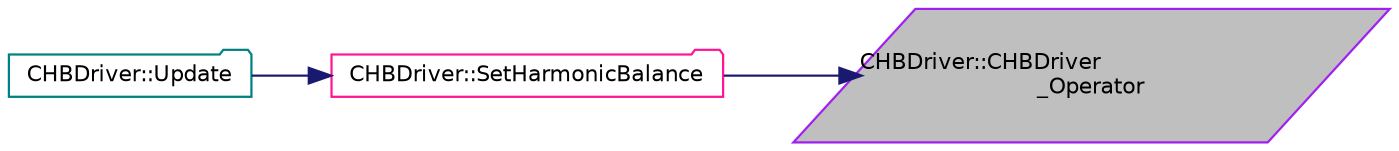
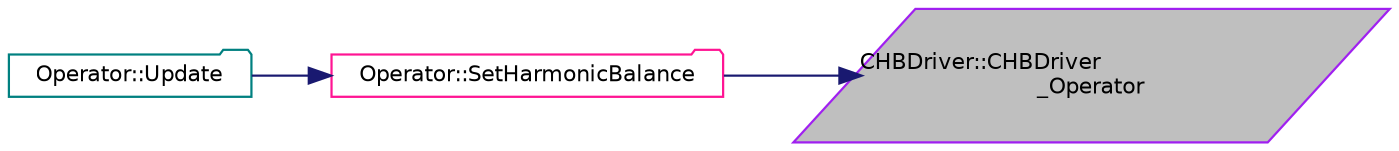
(130, 76) -> (130, 76)
(527, 76) -> (527, 76)
